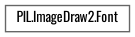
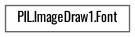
(68, 19) -> (68, 19)
